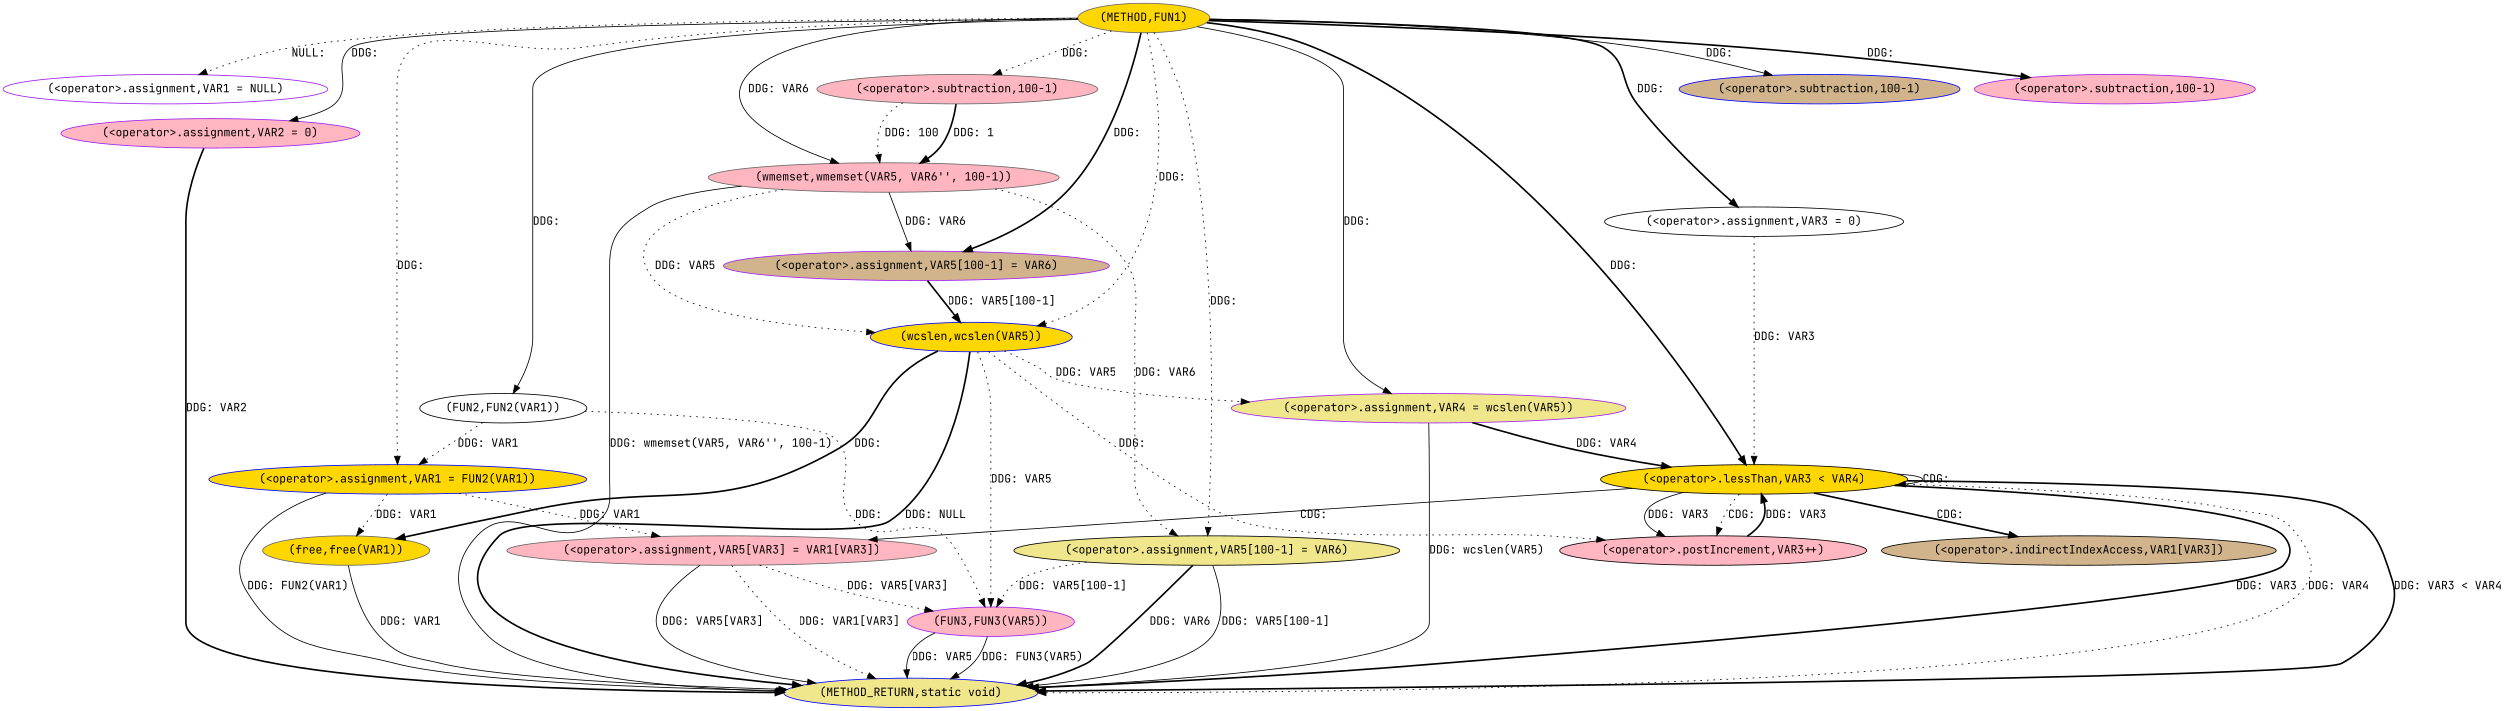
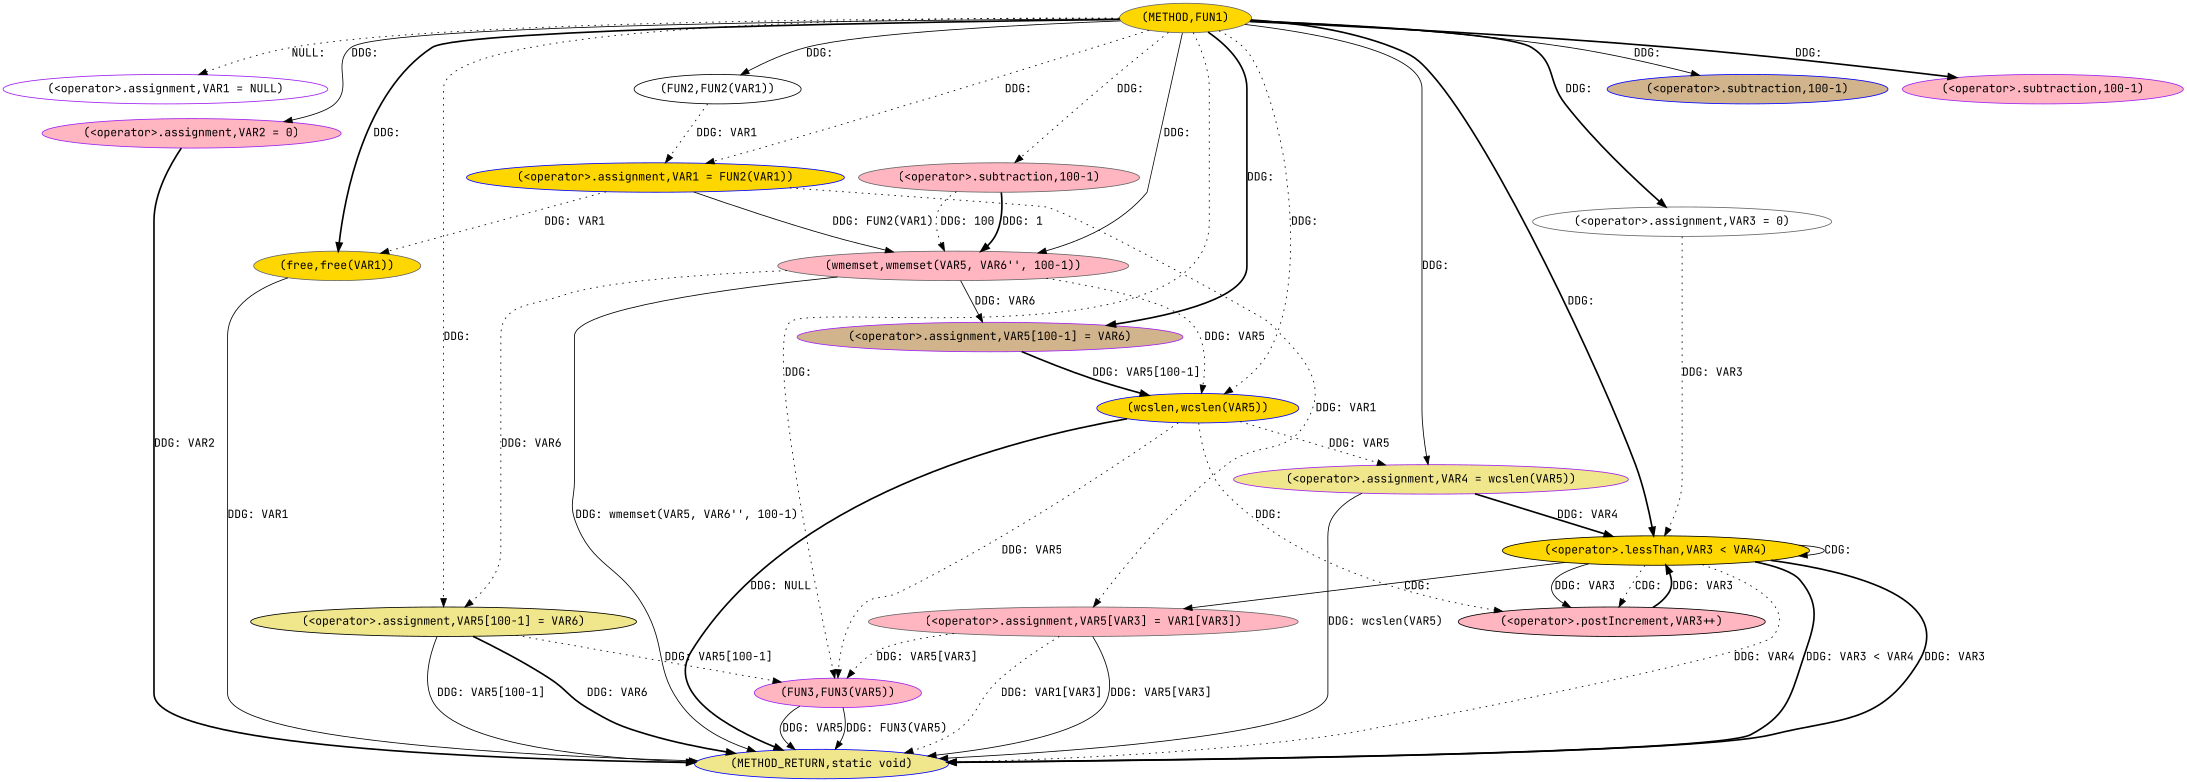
(779, 89) -> (1181, 133)
(1754, 222) -> (1682, 222)
(836, 440) -> (939, 318)
(695, 494) -> (573, 33)
(2079, 551) -> none
(428, 670) -> (789, 223)
